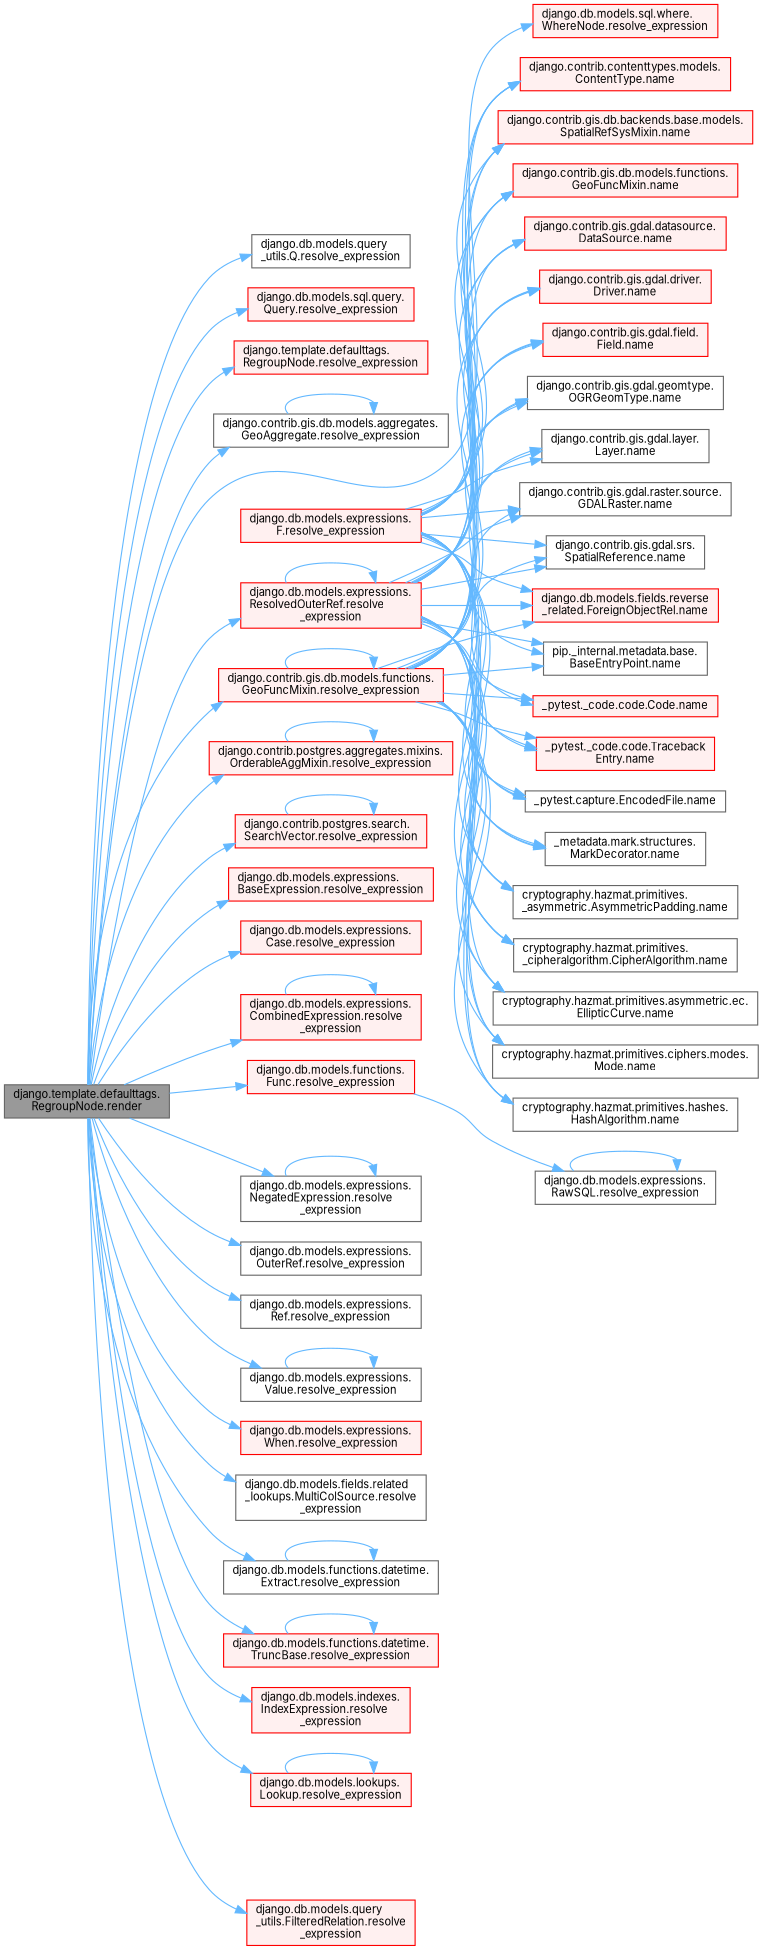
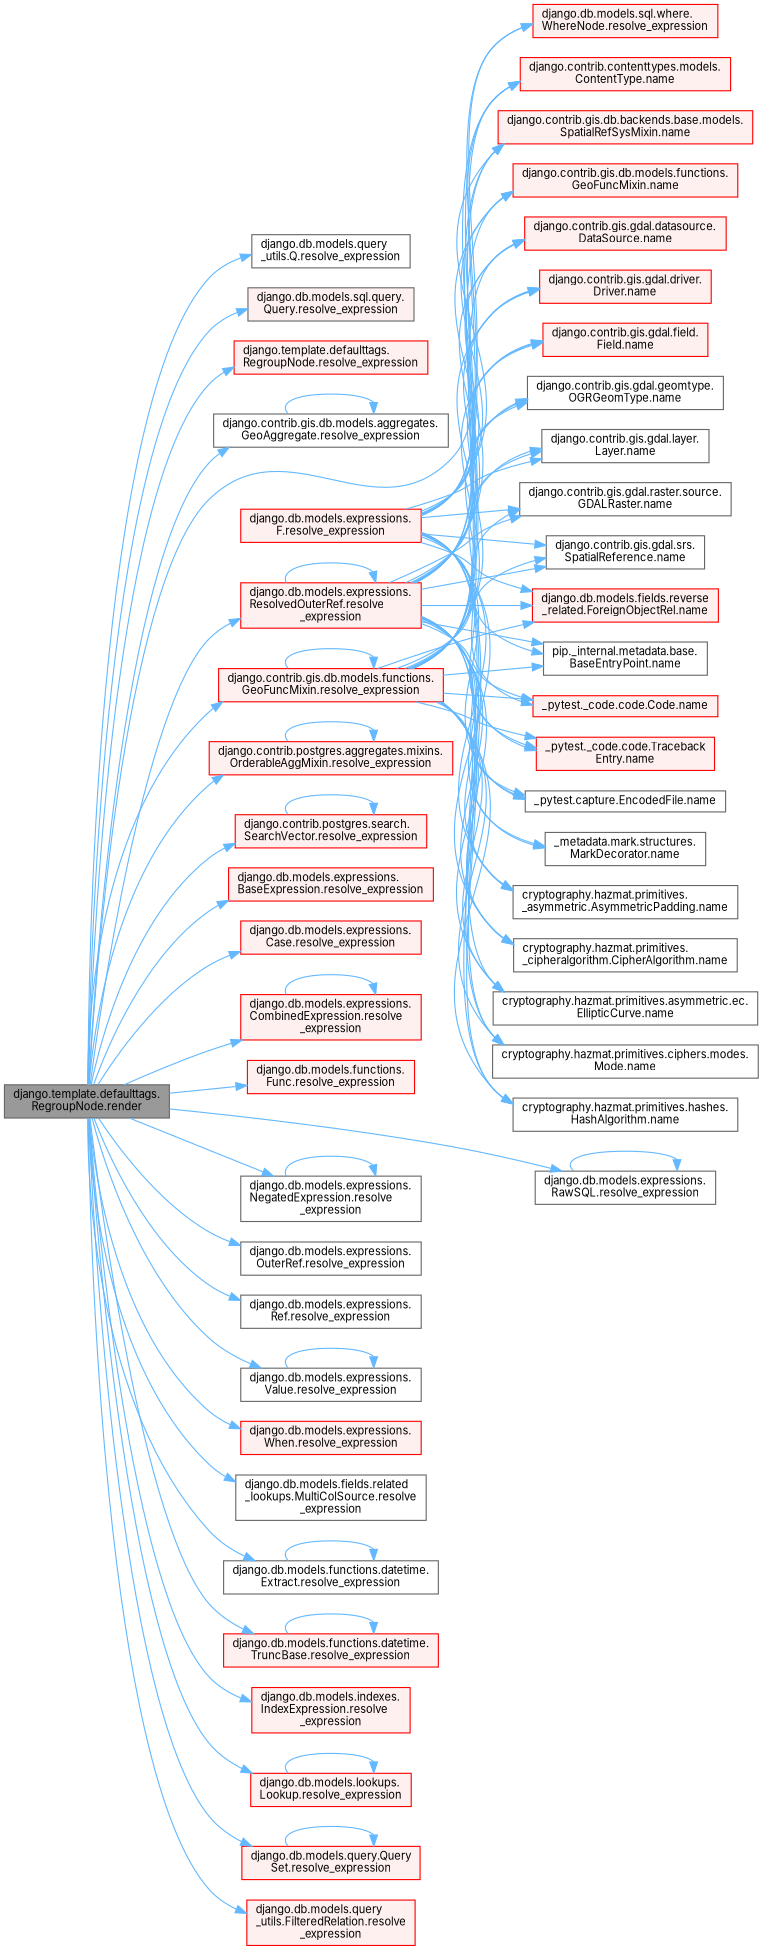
(331, 304) -> (331, 304)
(471, 693) -> (472, 272)
(481, 1133) -> (361, 1132)
none -> (331, 1863)
